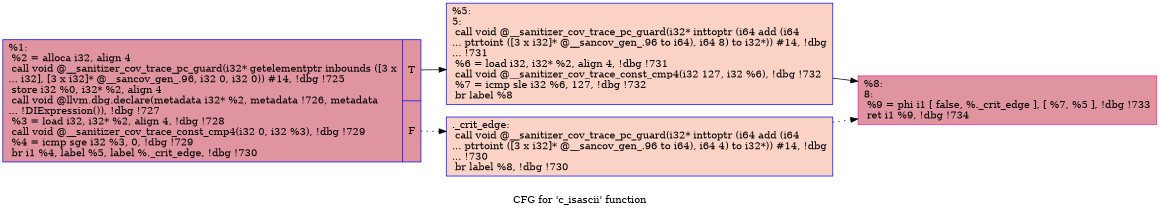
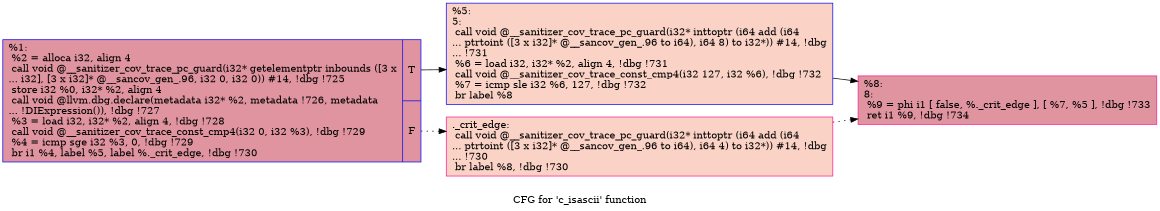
(640, 147) -> (640, 147)
